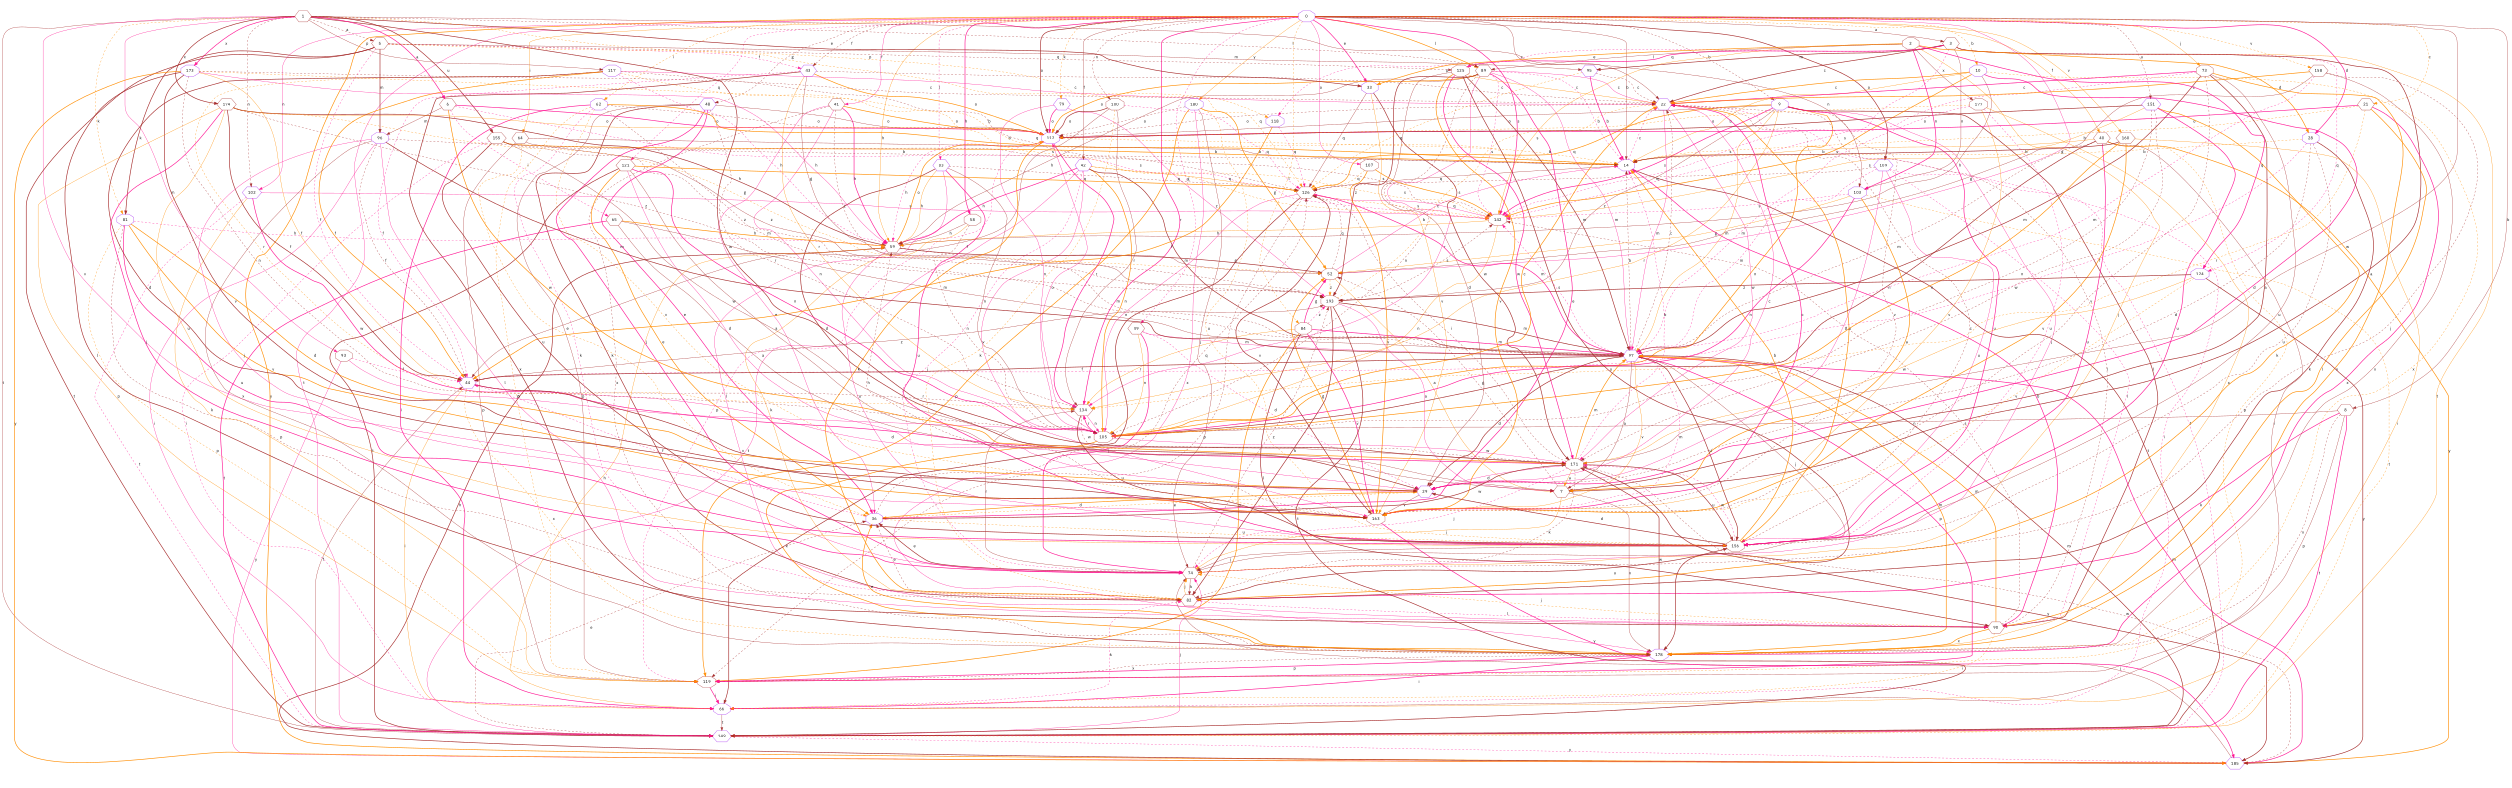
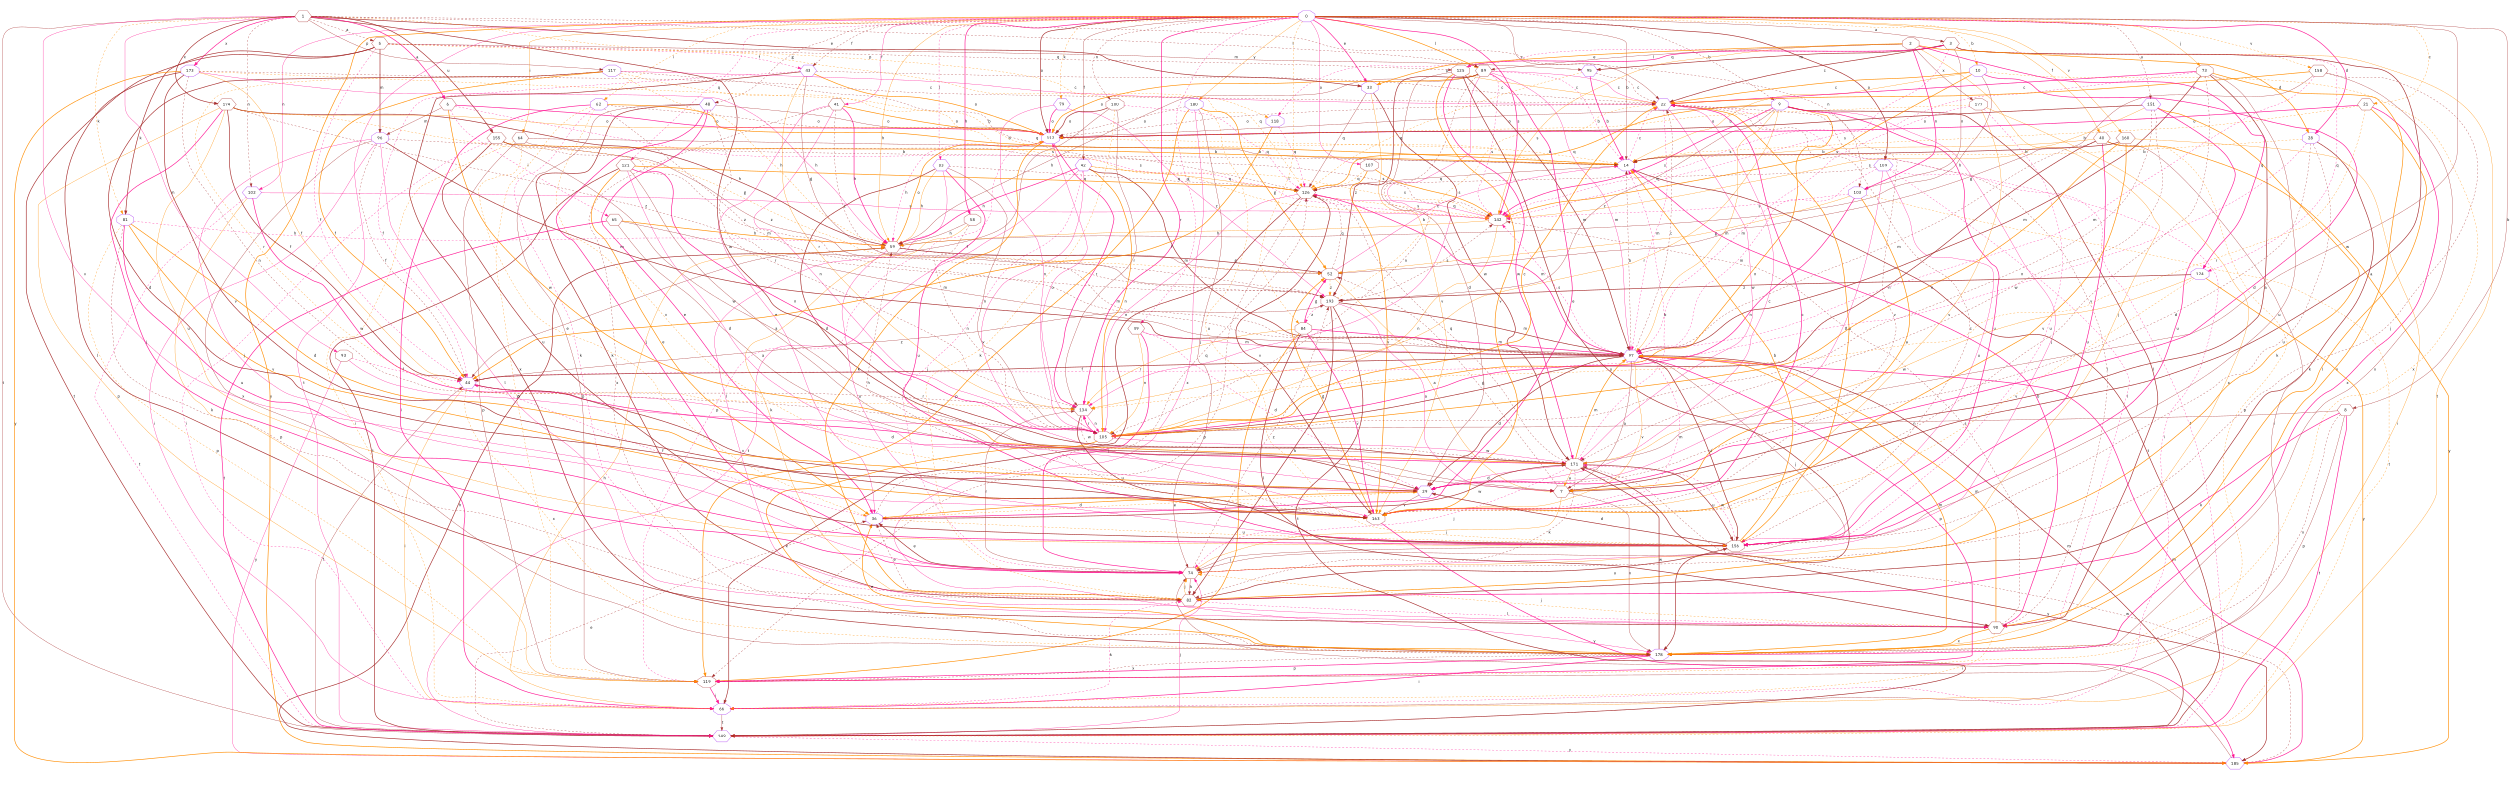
(1157, 31) -> (1157, 31)
(746, 138) -> (746, 138)
(2067, 145) -> none
(1657, 229) -> (1657, 229)
(1315, 316) -> (1313, 311)
(1451, 328) -> (1451, 328)
none -> (396, 503)
(2363, 530) -> (2363, 530)
